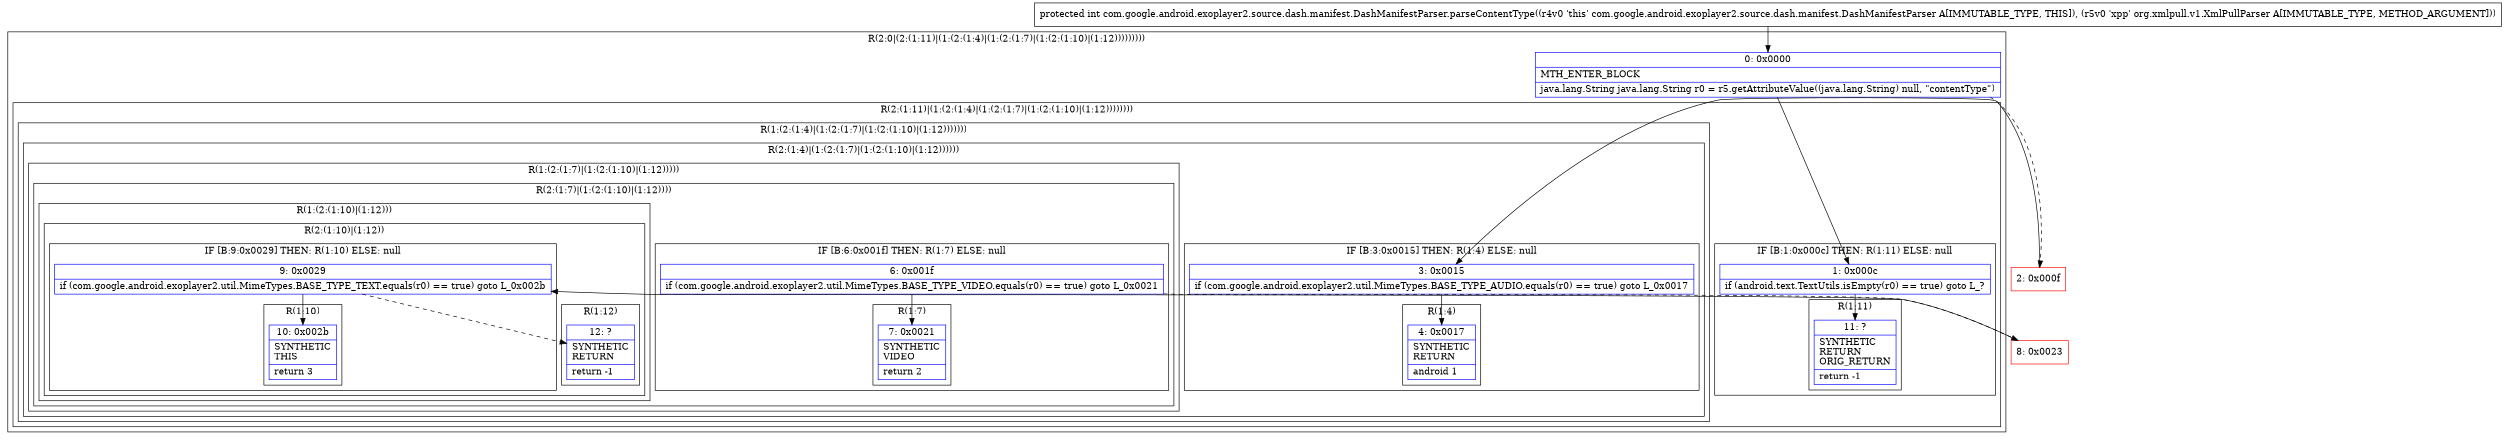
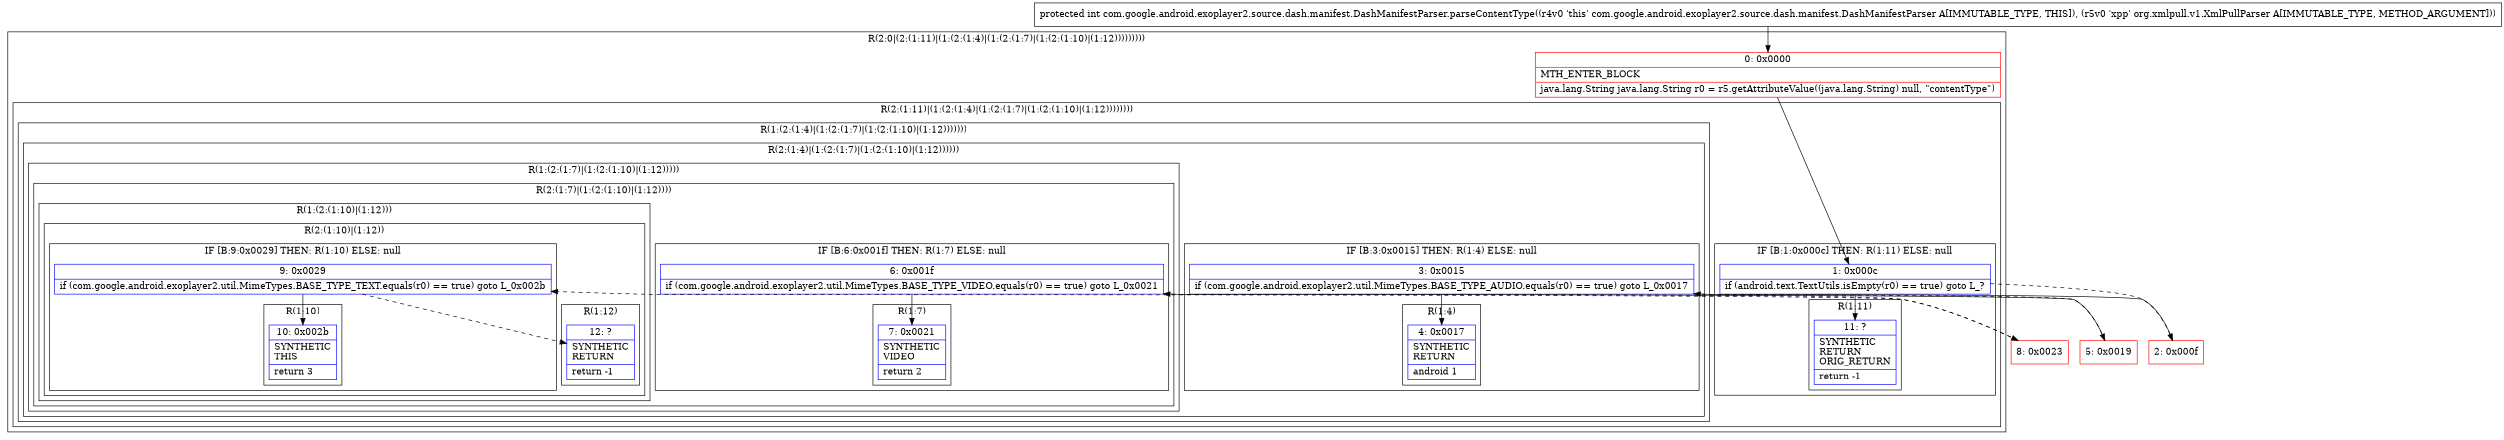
(1768, 75) -> (1768, 75)
(2035, 172) -> (2089, 290)
(1145, 295) -> (1145, 295)
none -> (2109, 352)
